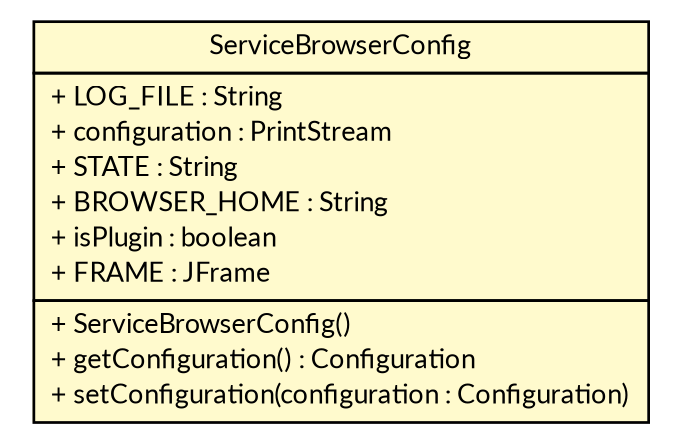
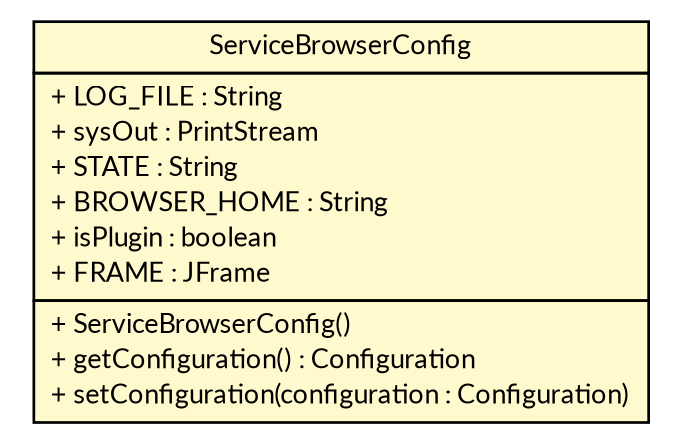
(222, 133) -> (186, 133)
